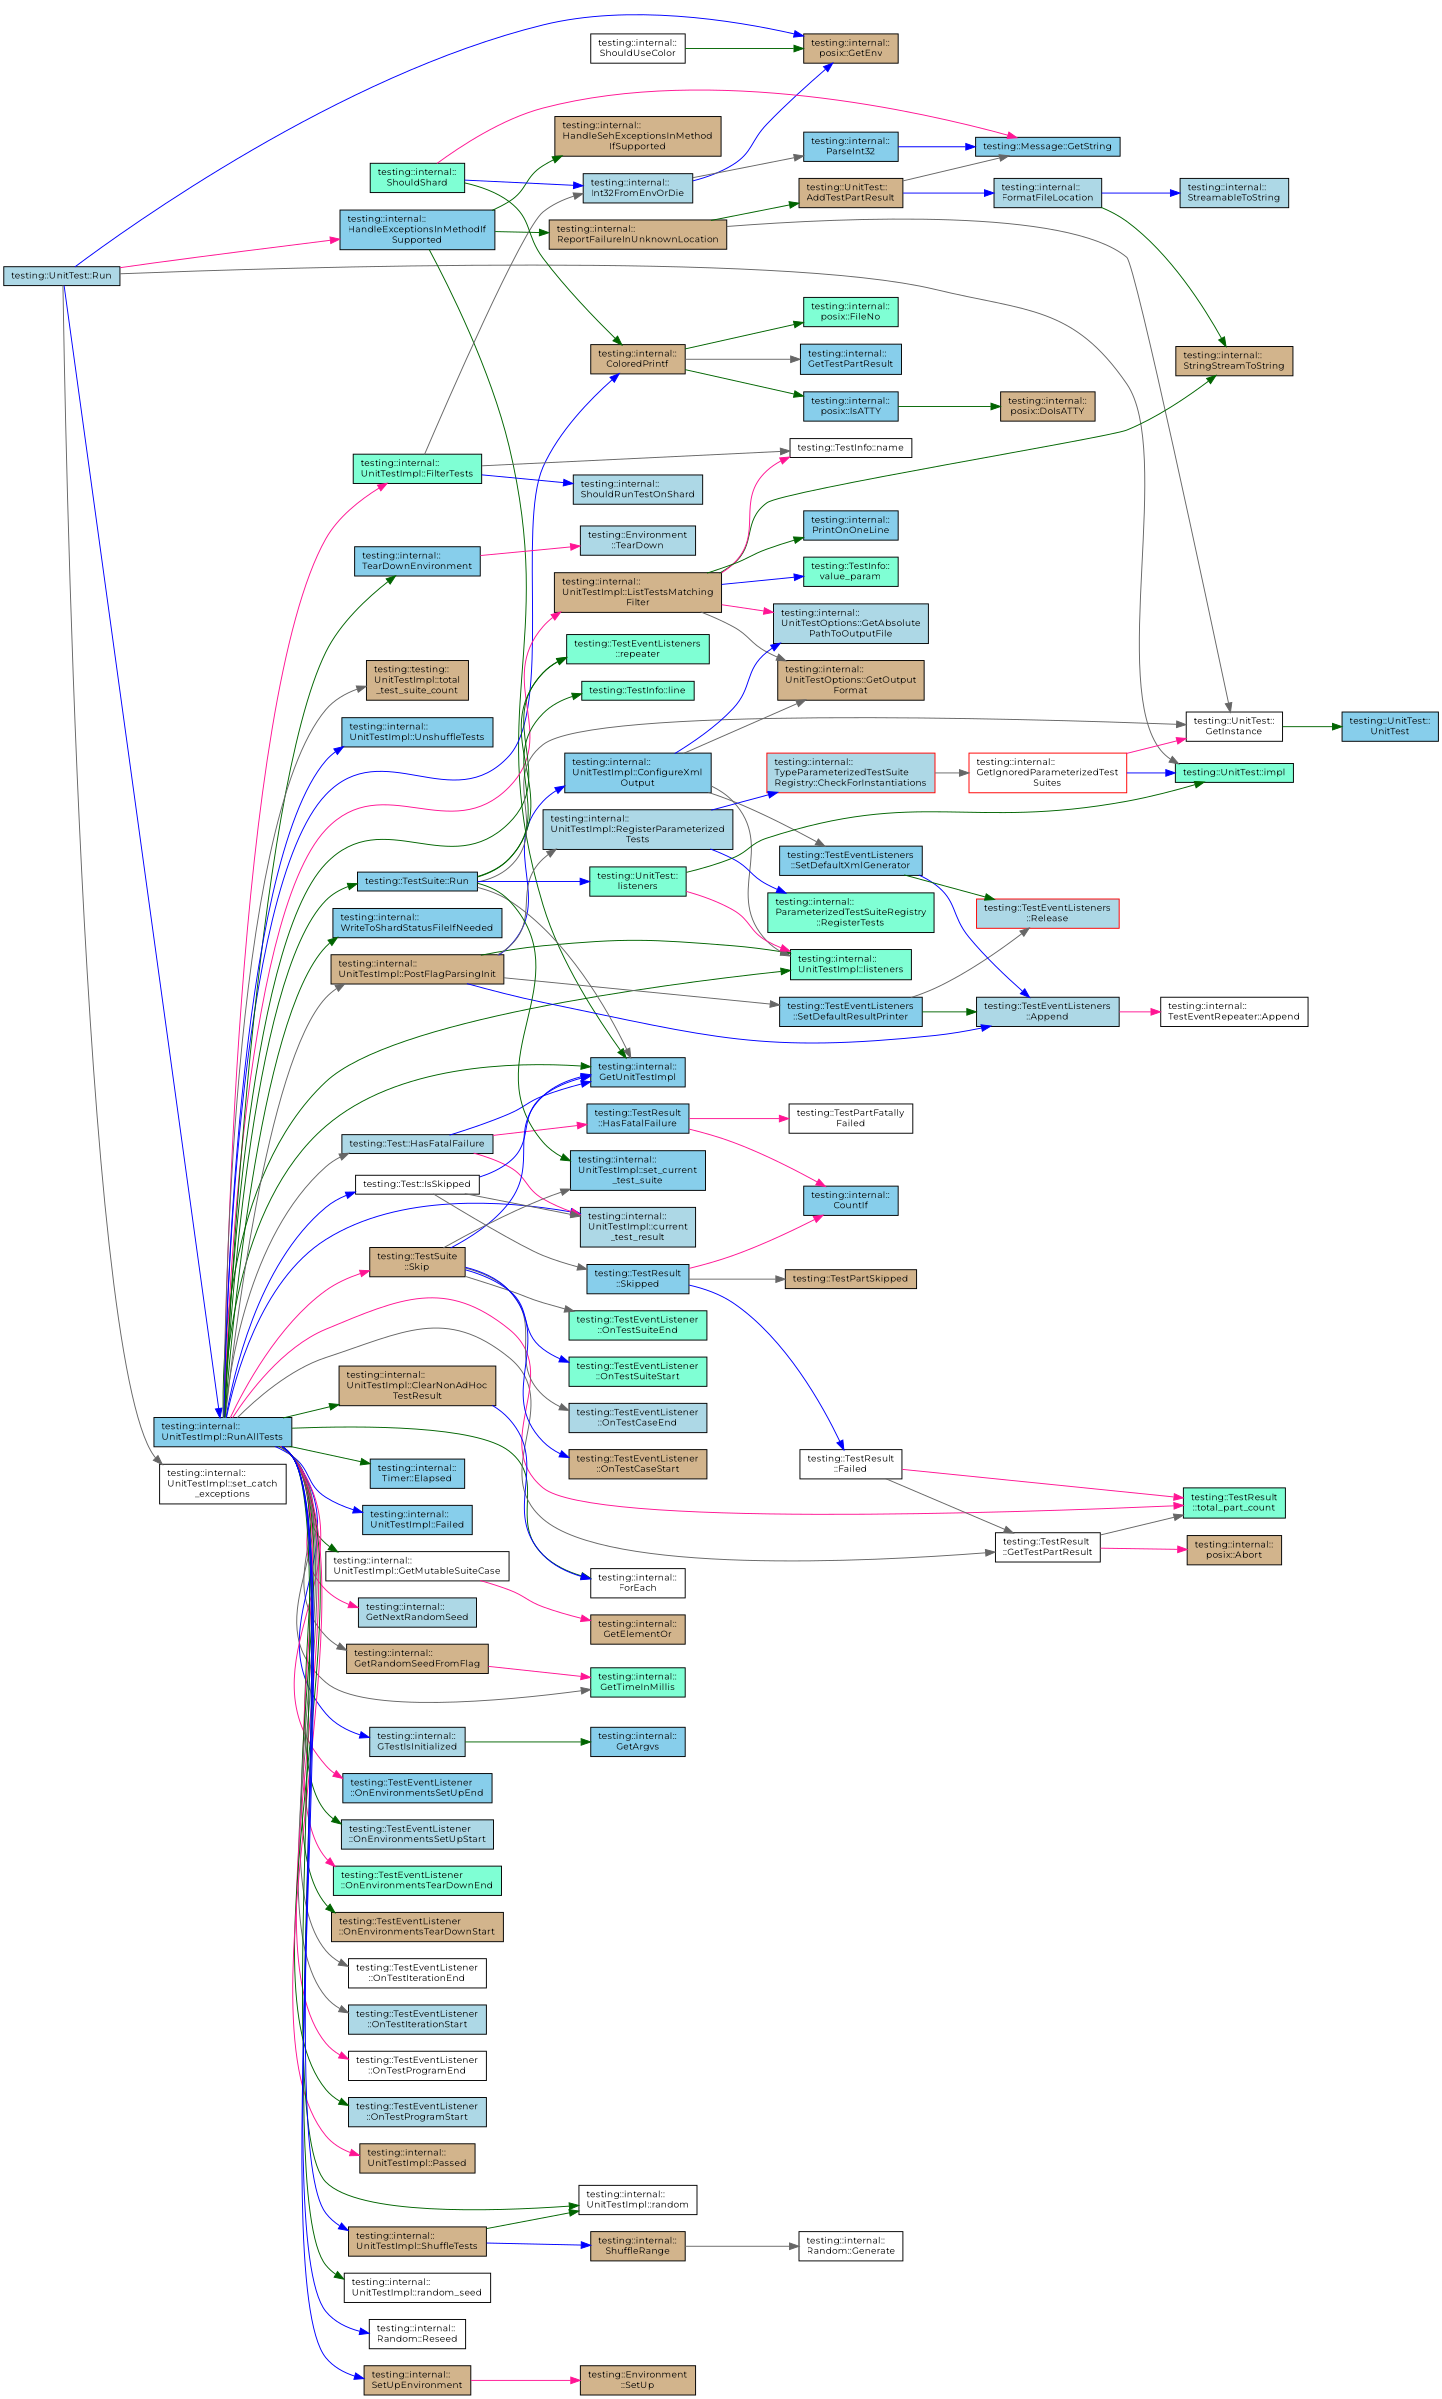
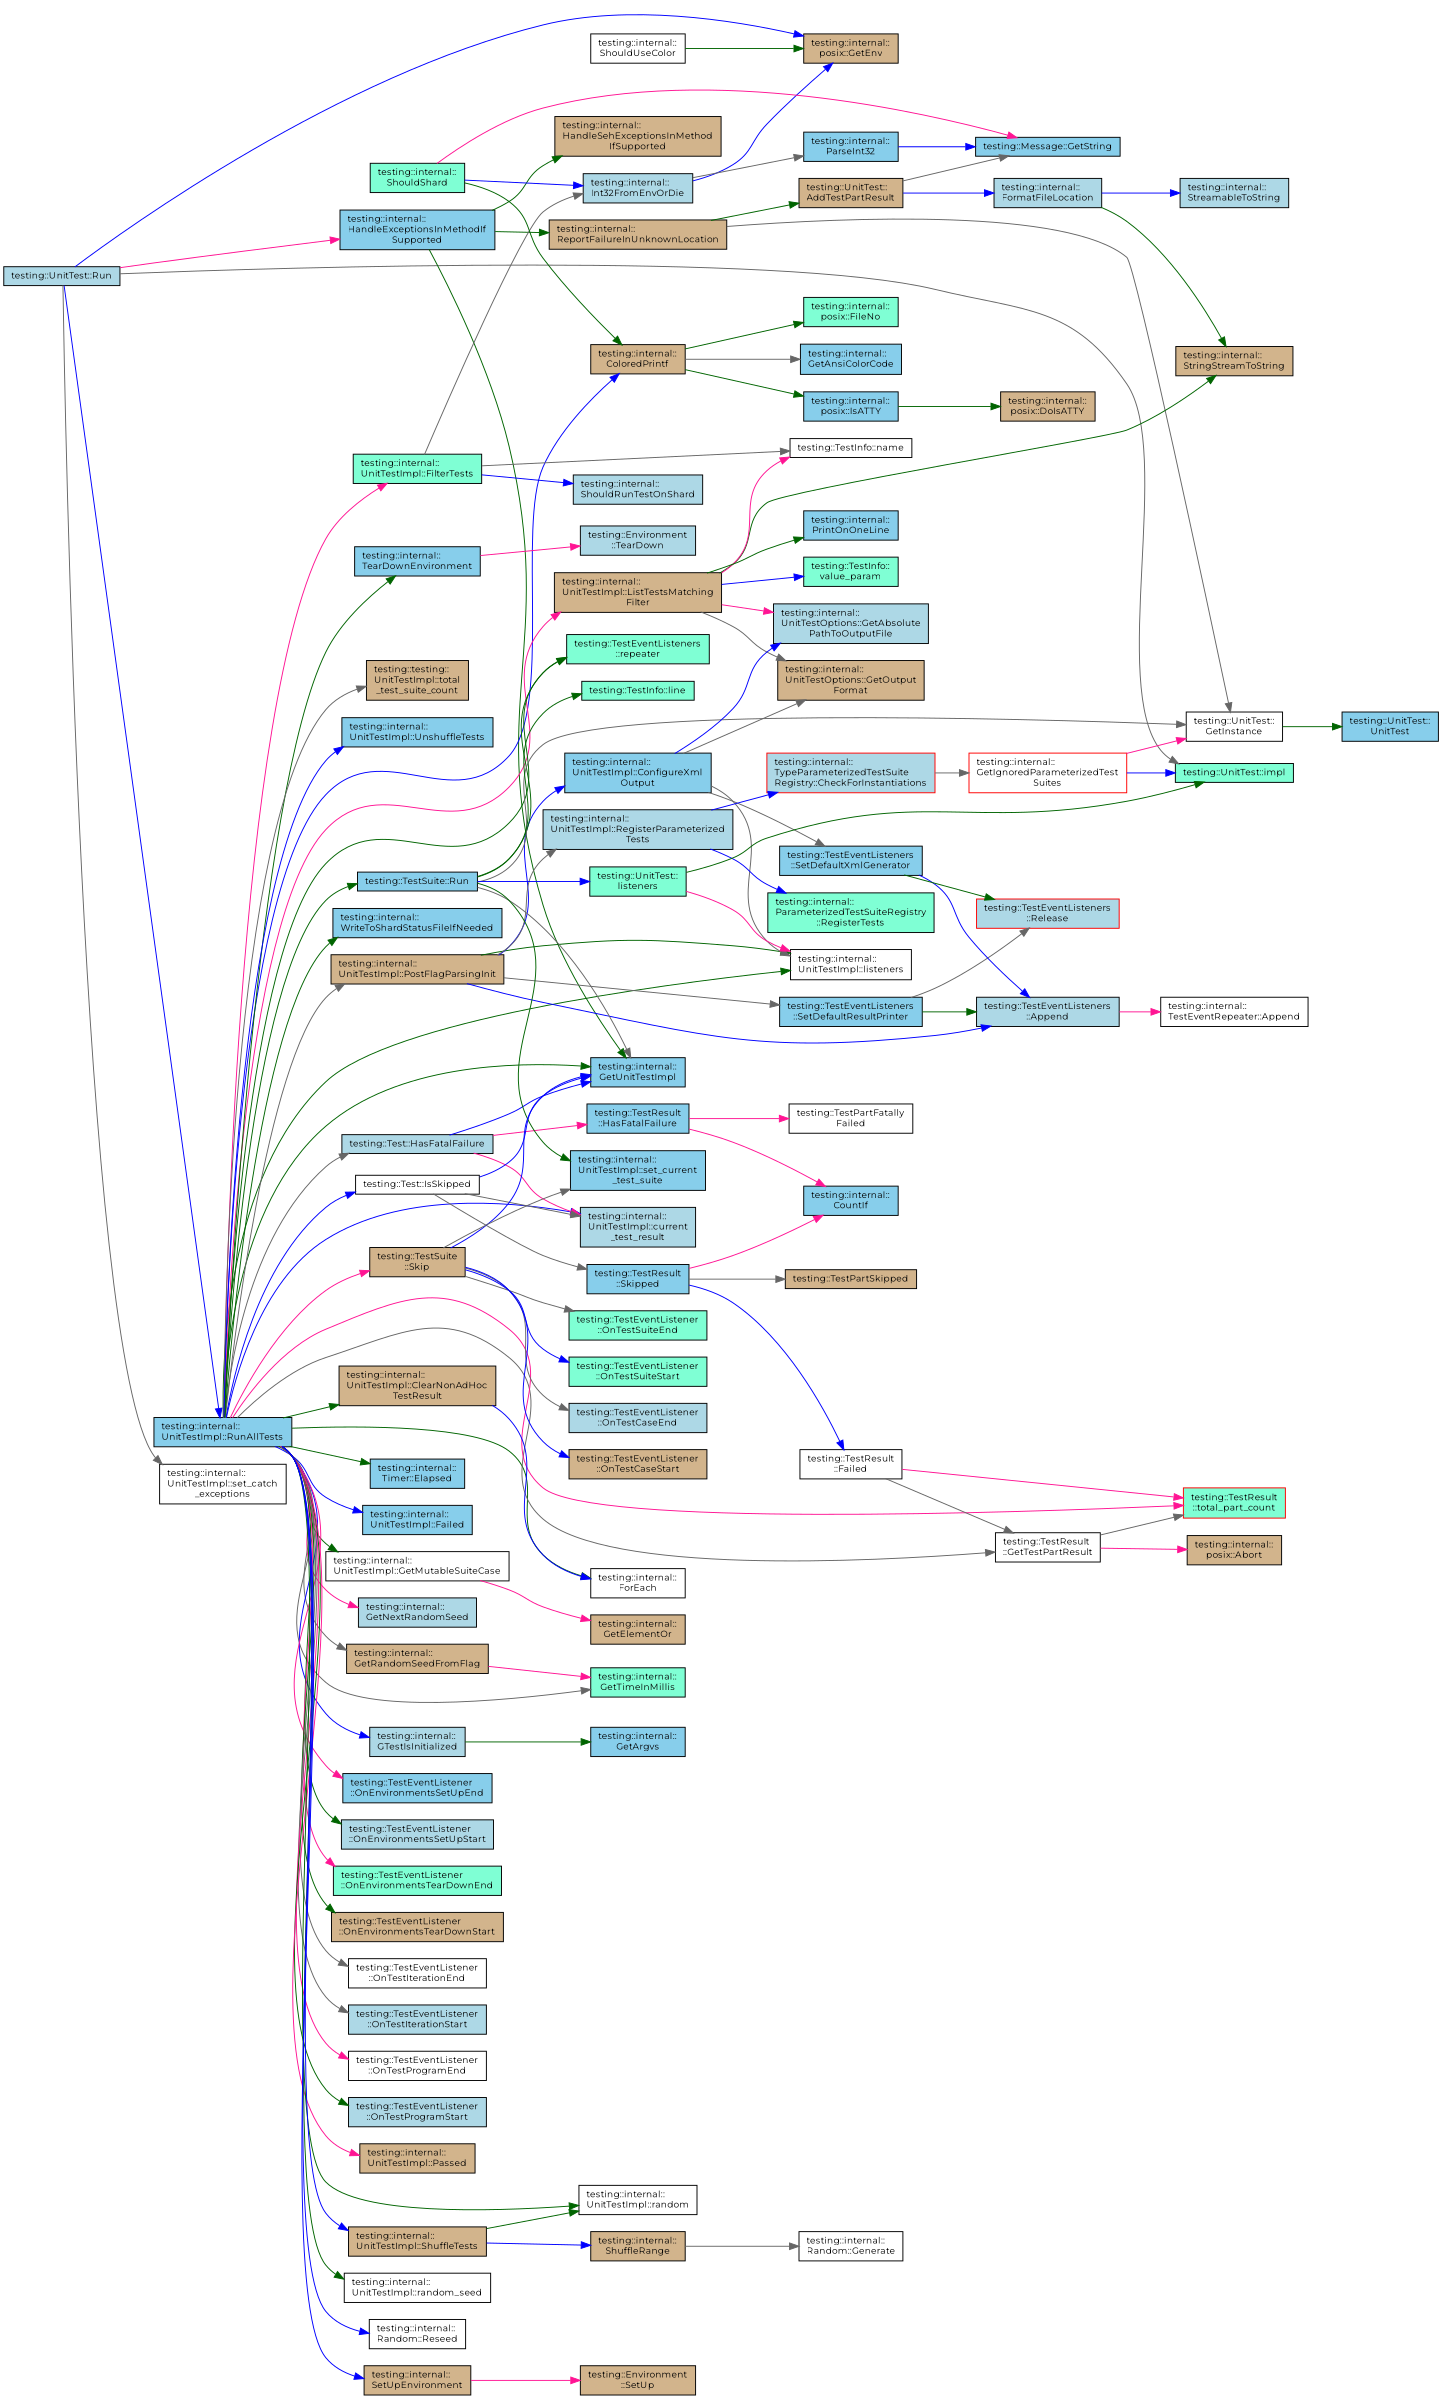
(851, 359) -> (851, 359)
(851, 965) -> (851, 965)
(1234, 1503) -> (1234, 1503)
